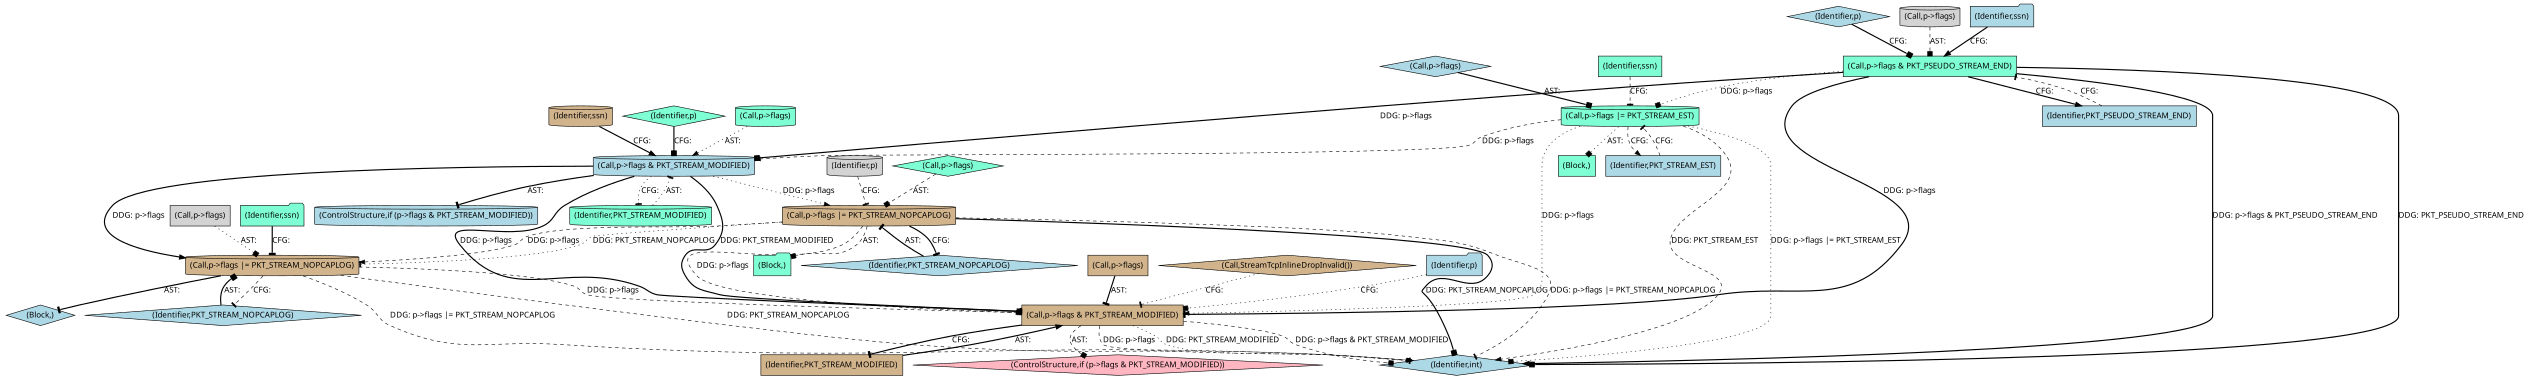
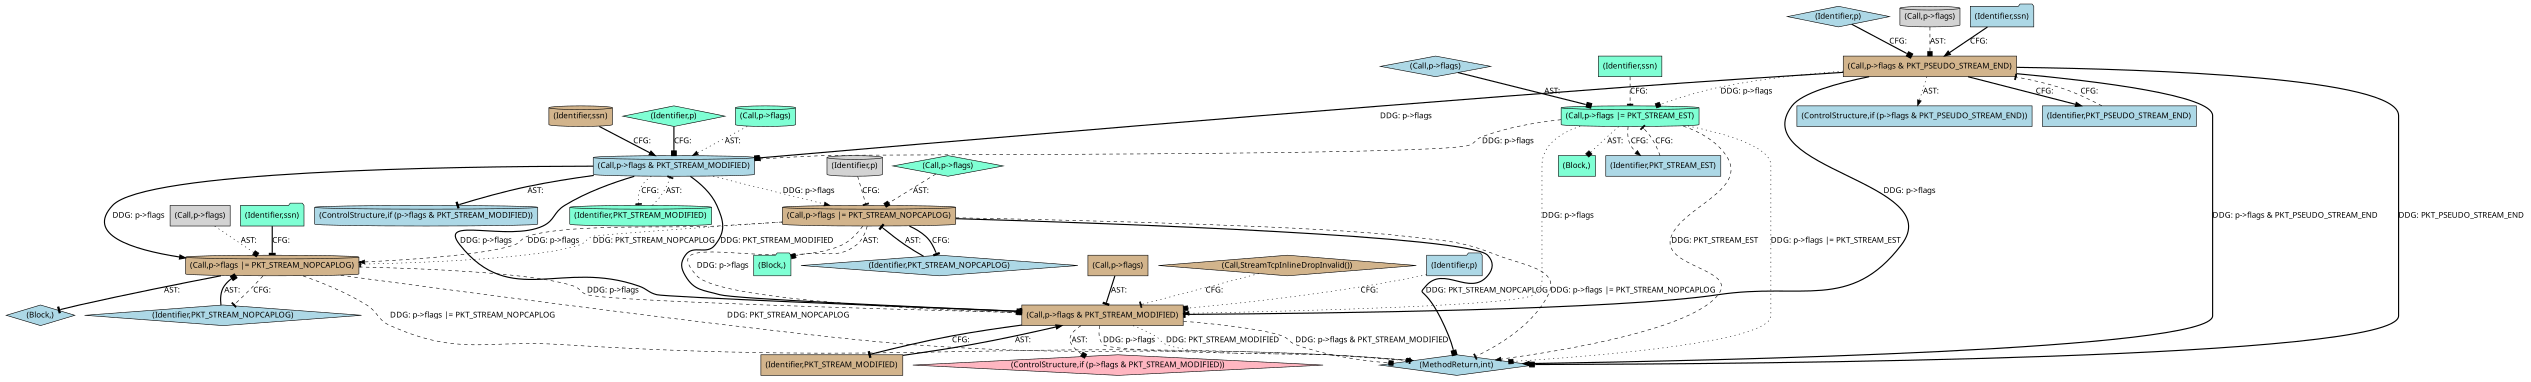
(1930, 66) -> (1930, 66)
none -> (1914, 116)
(1457, 365) -> (1457, 365)
